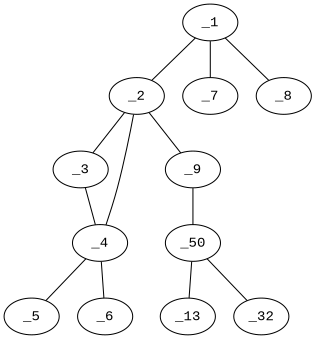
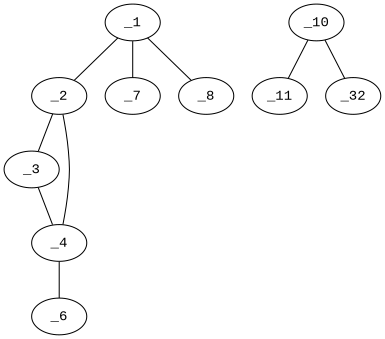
(193, 169) -> none
(193, 243) -> (316, 22)
(32, 316) -> none
(188, 316) -> (280, 96)
